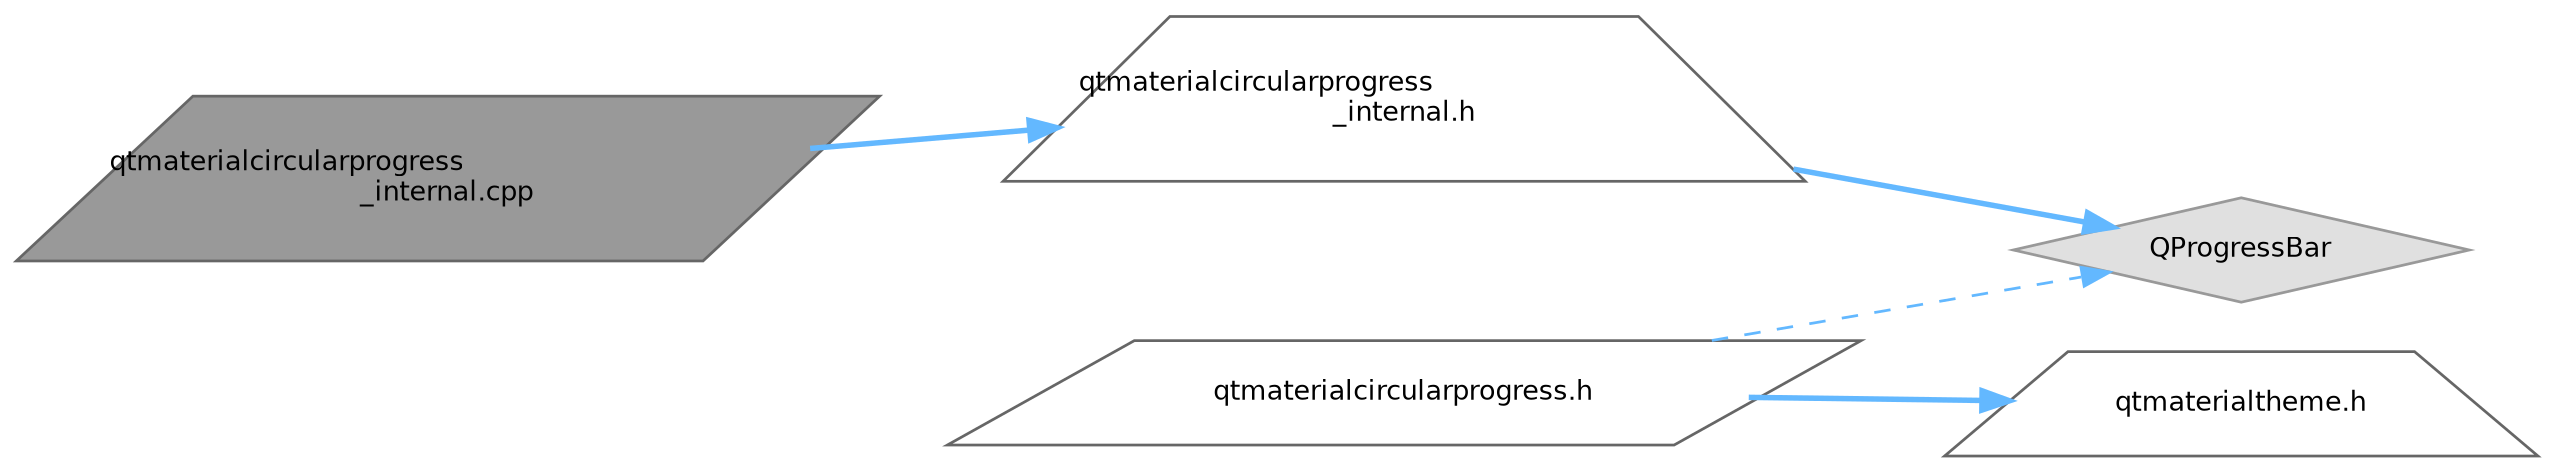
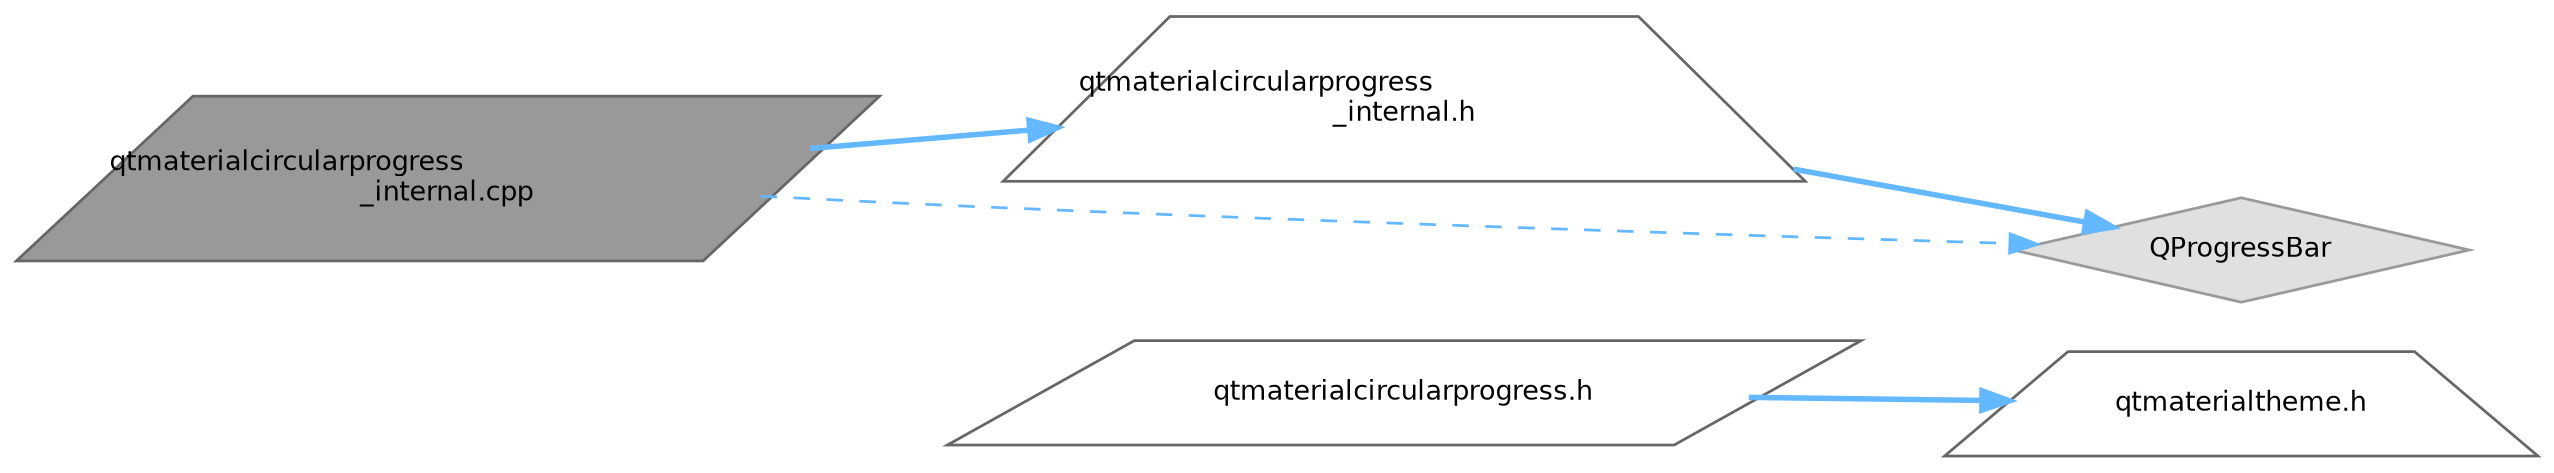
(1897, 309) -> (1385, 223)
